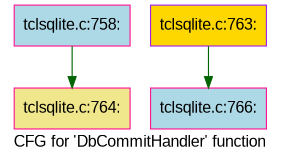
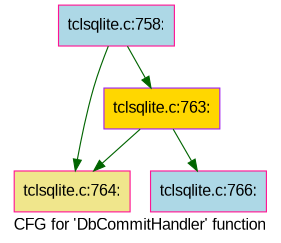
none -> (136, 62)
none -> (121, 146)
